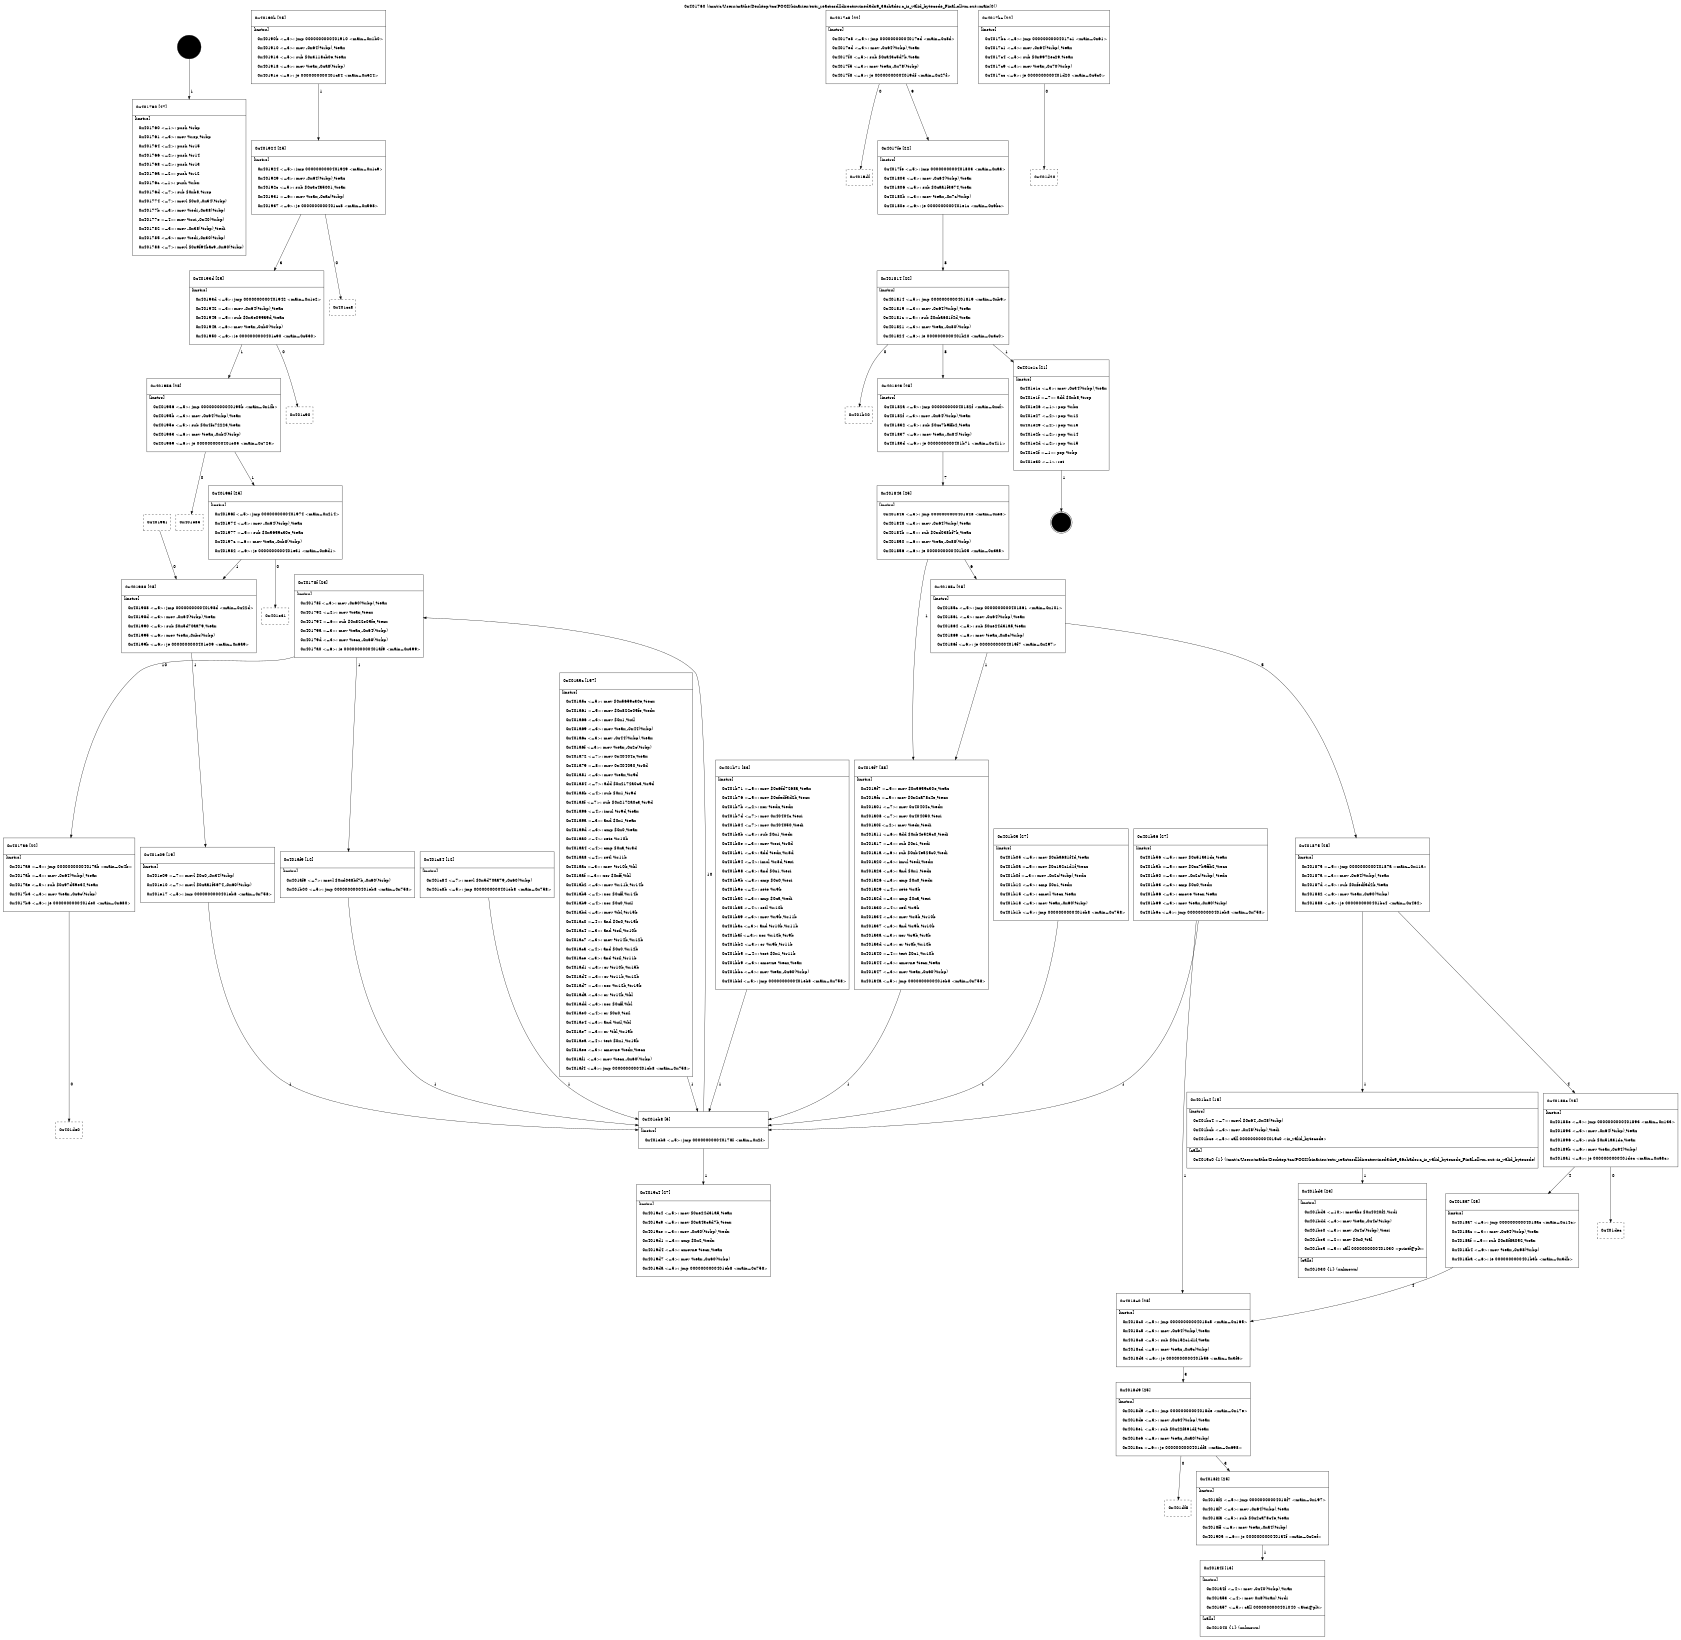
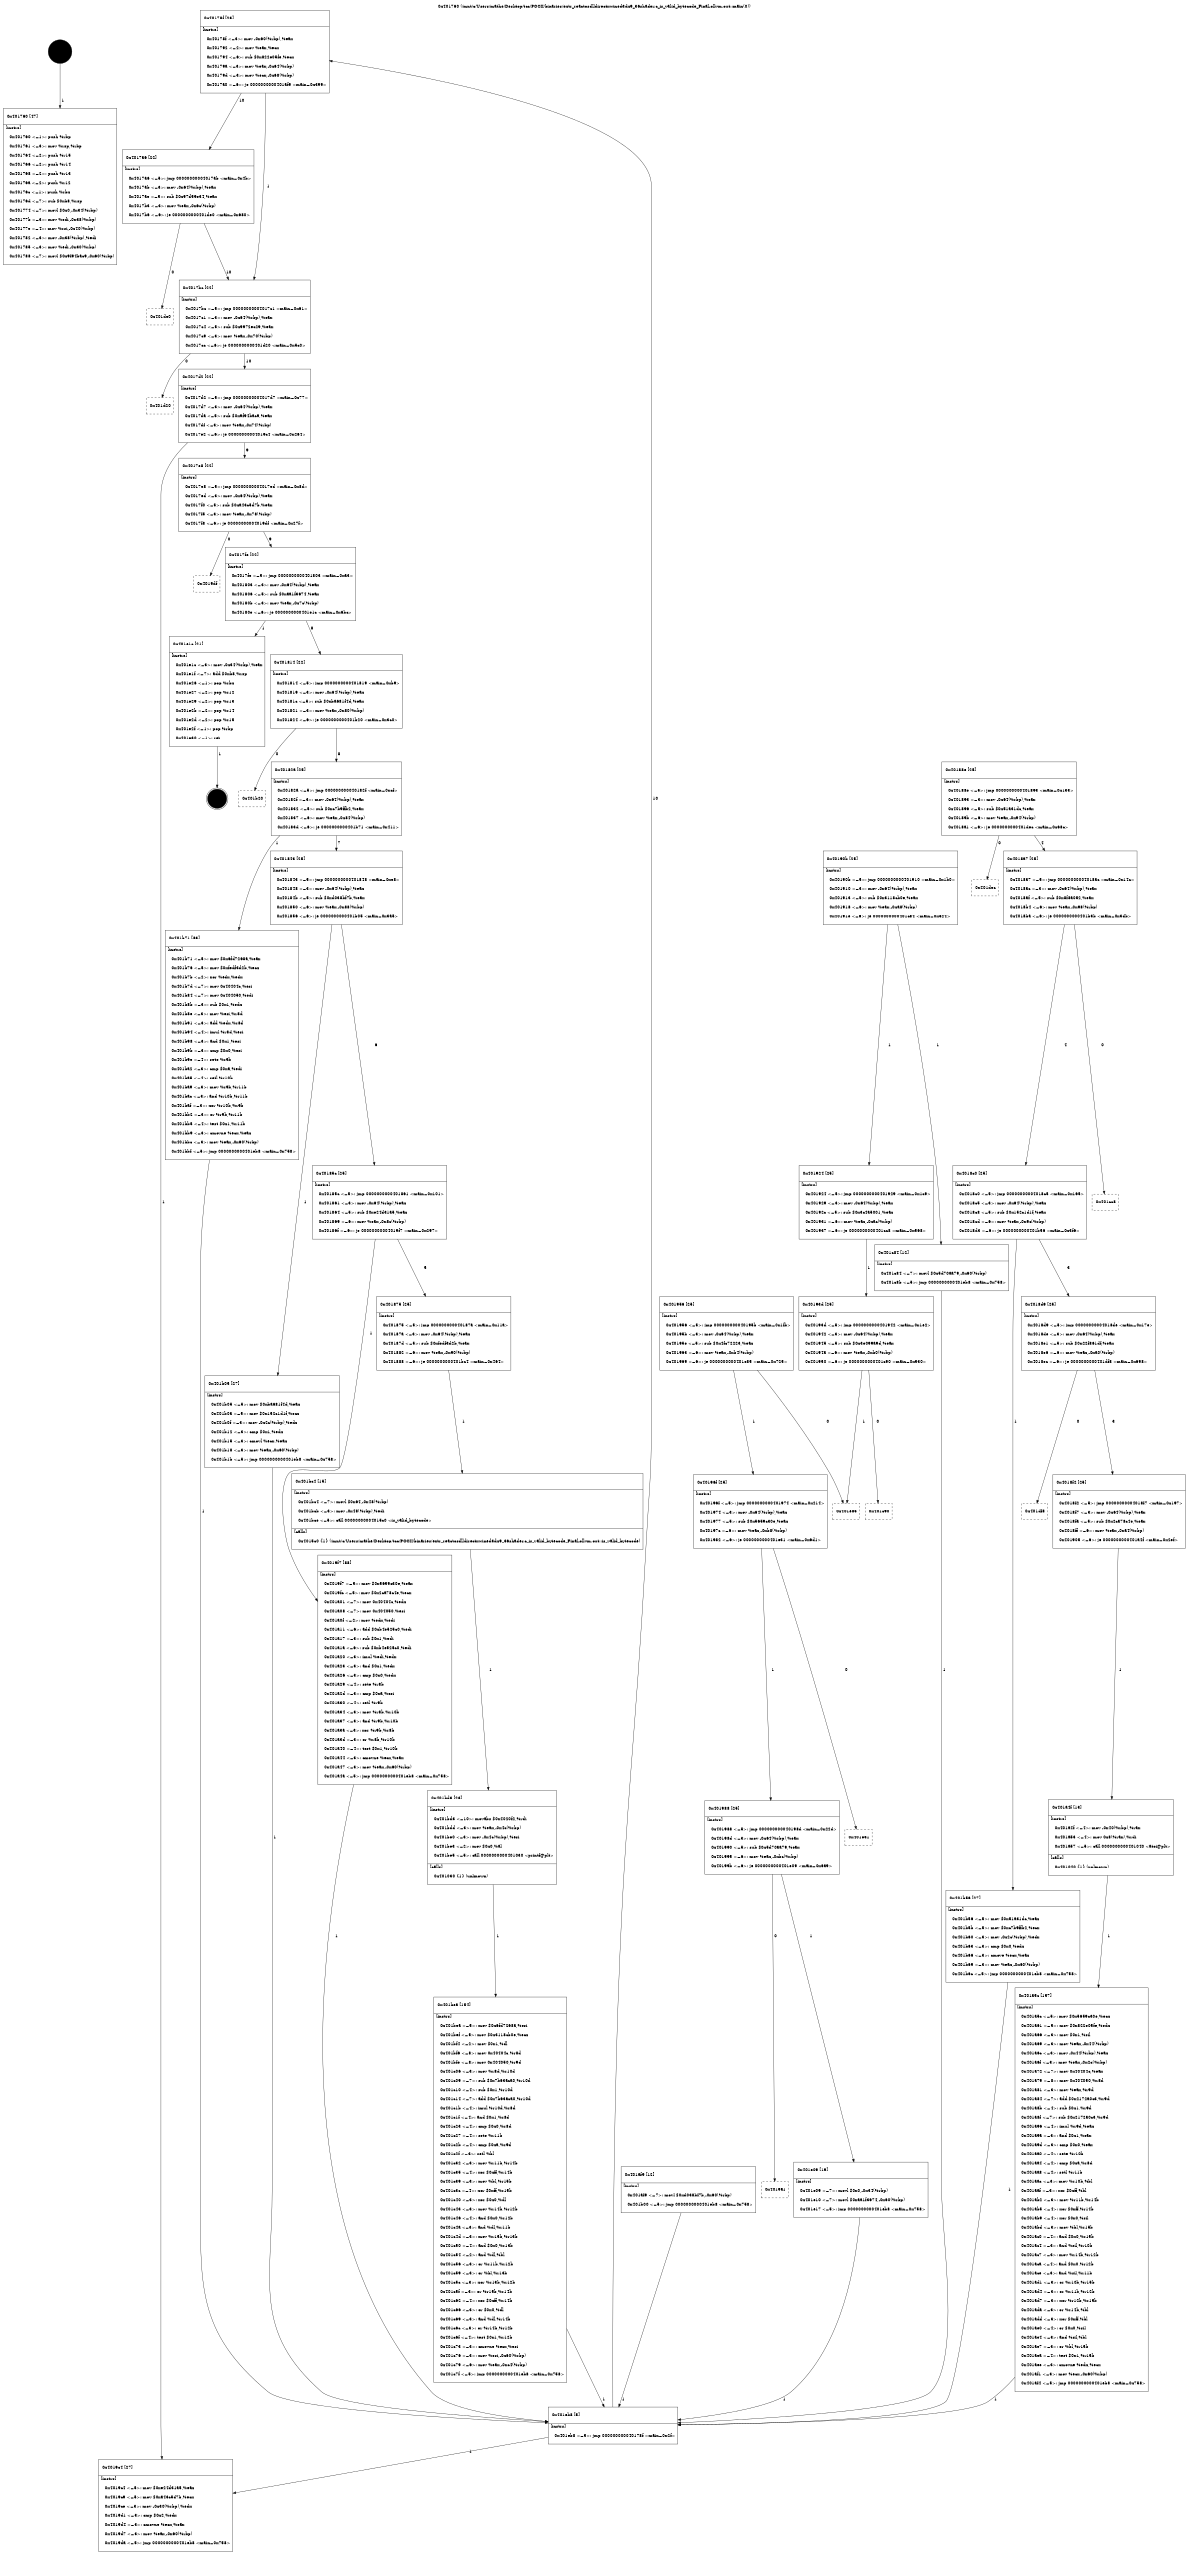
none -> (216, 250)
(333, 255) -> (1089, 1058)
(281, 263) -> (868, 1268)
(1002, 352) -> (261, 627)
(236, 360) -> (855, 1435)
none -> (245, 406)
(167, 553) -> (774, 2026)
(915, 658) -> (305, 1149)
(353, 753) -> (263, 185)
none -> (254, 879)
(1486, 1001) -> none
none -> (925, 1082)
(1184, 1105) -> (1013, 1563)
none -> (1103, 1930)
none -> (500, 2190)
